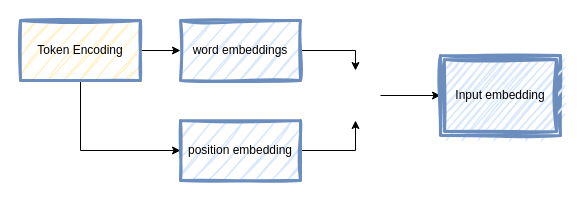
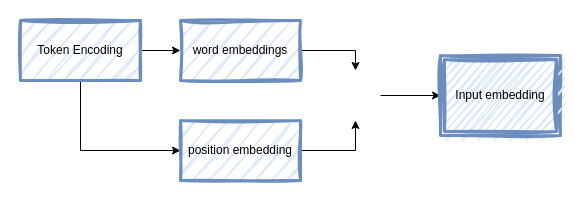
(81, 51) -> (81, 51)
